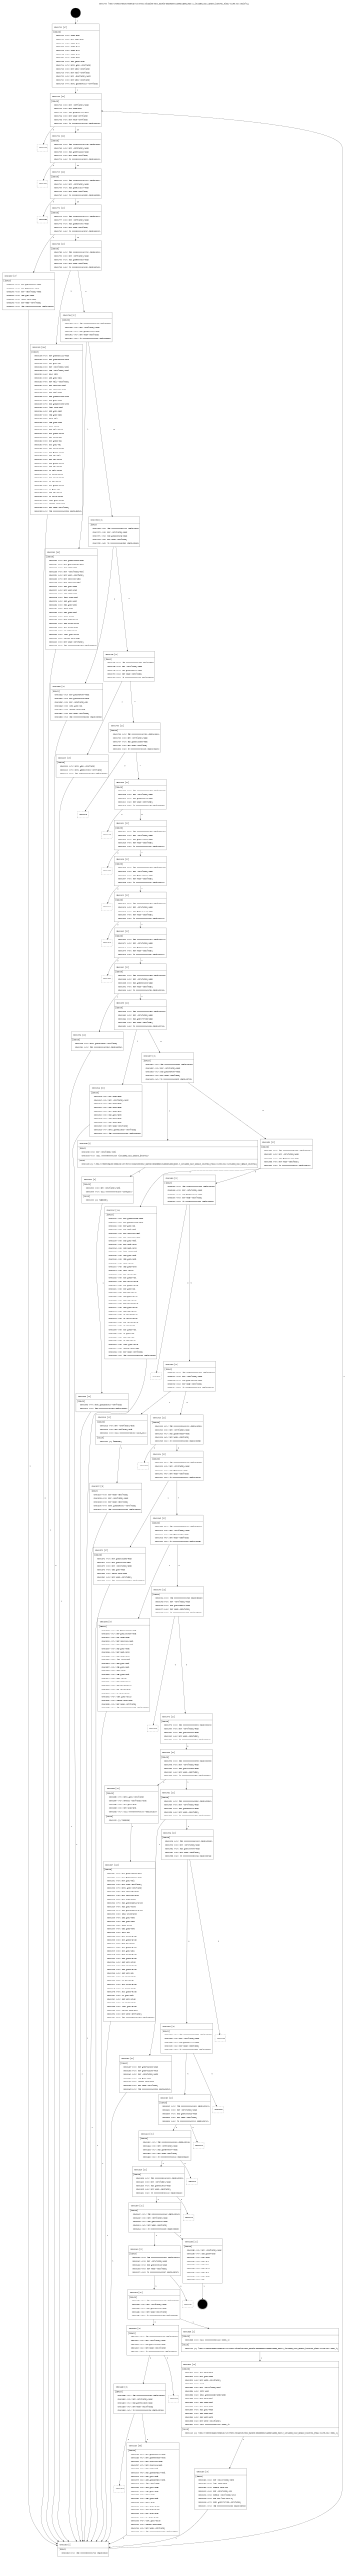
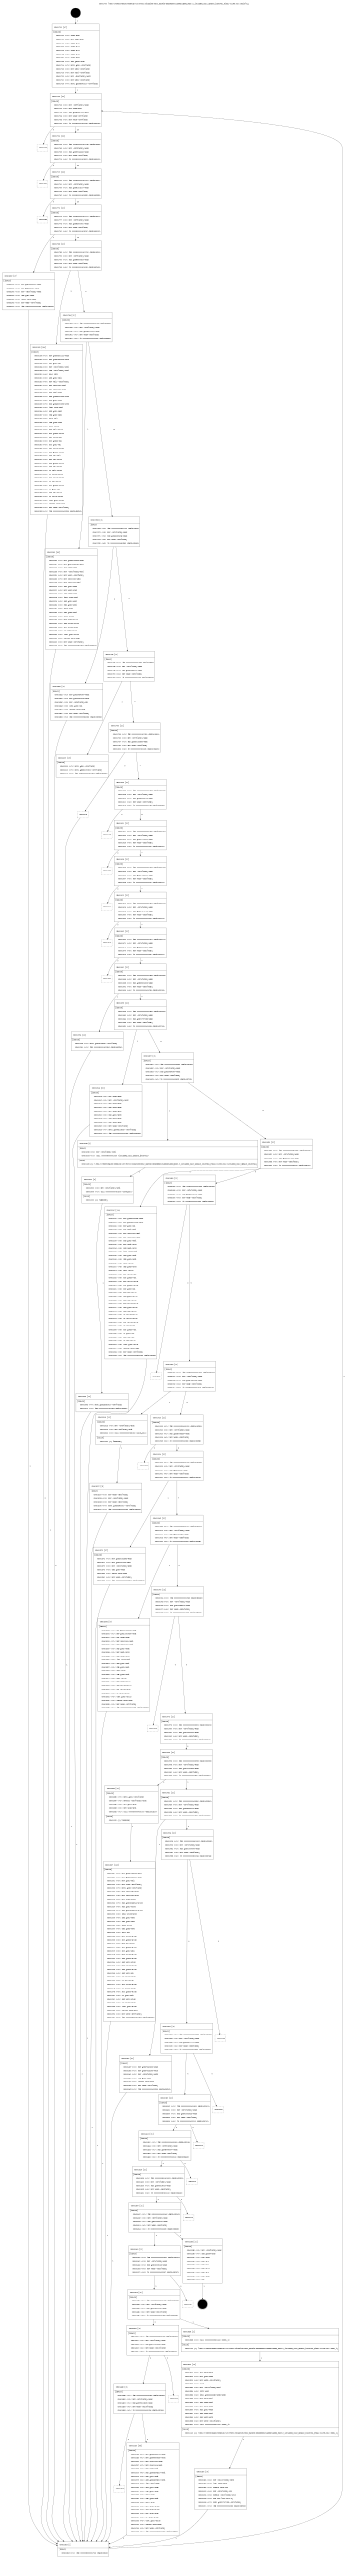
(60, 1659) -> (65, 1678)
